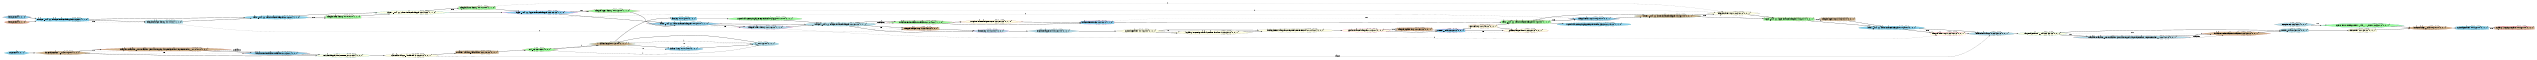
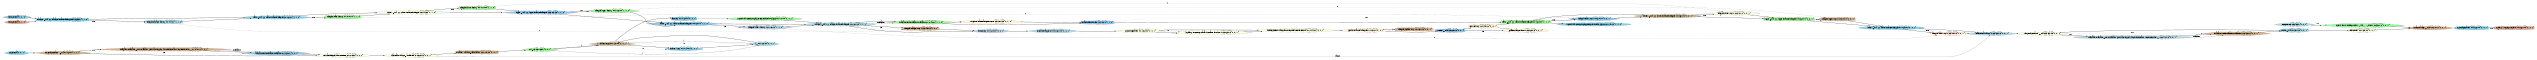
(1177, 11) -> (1227, 7)
